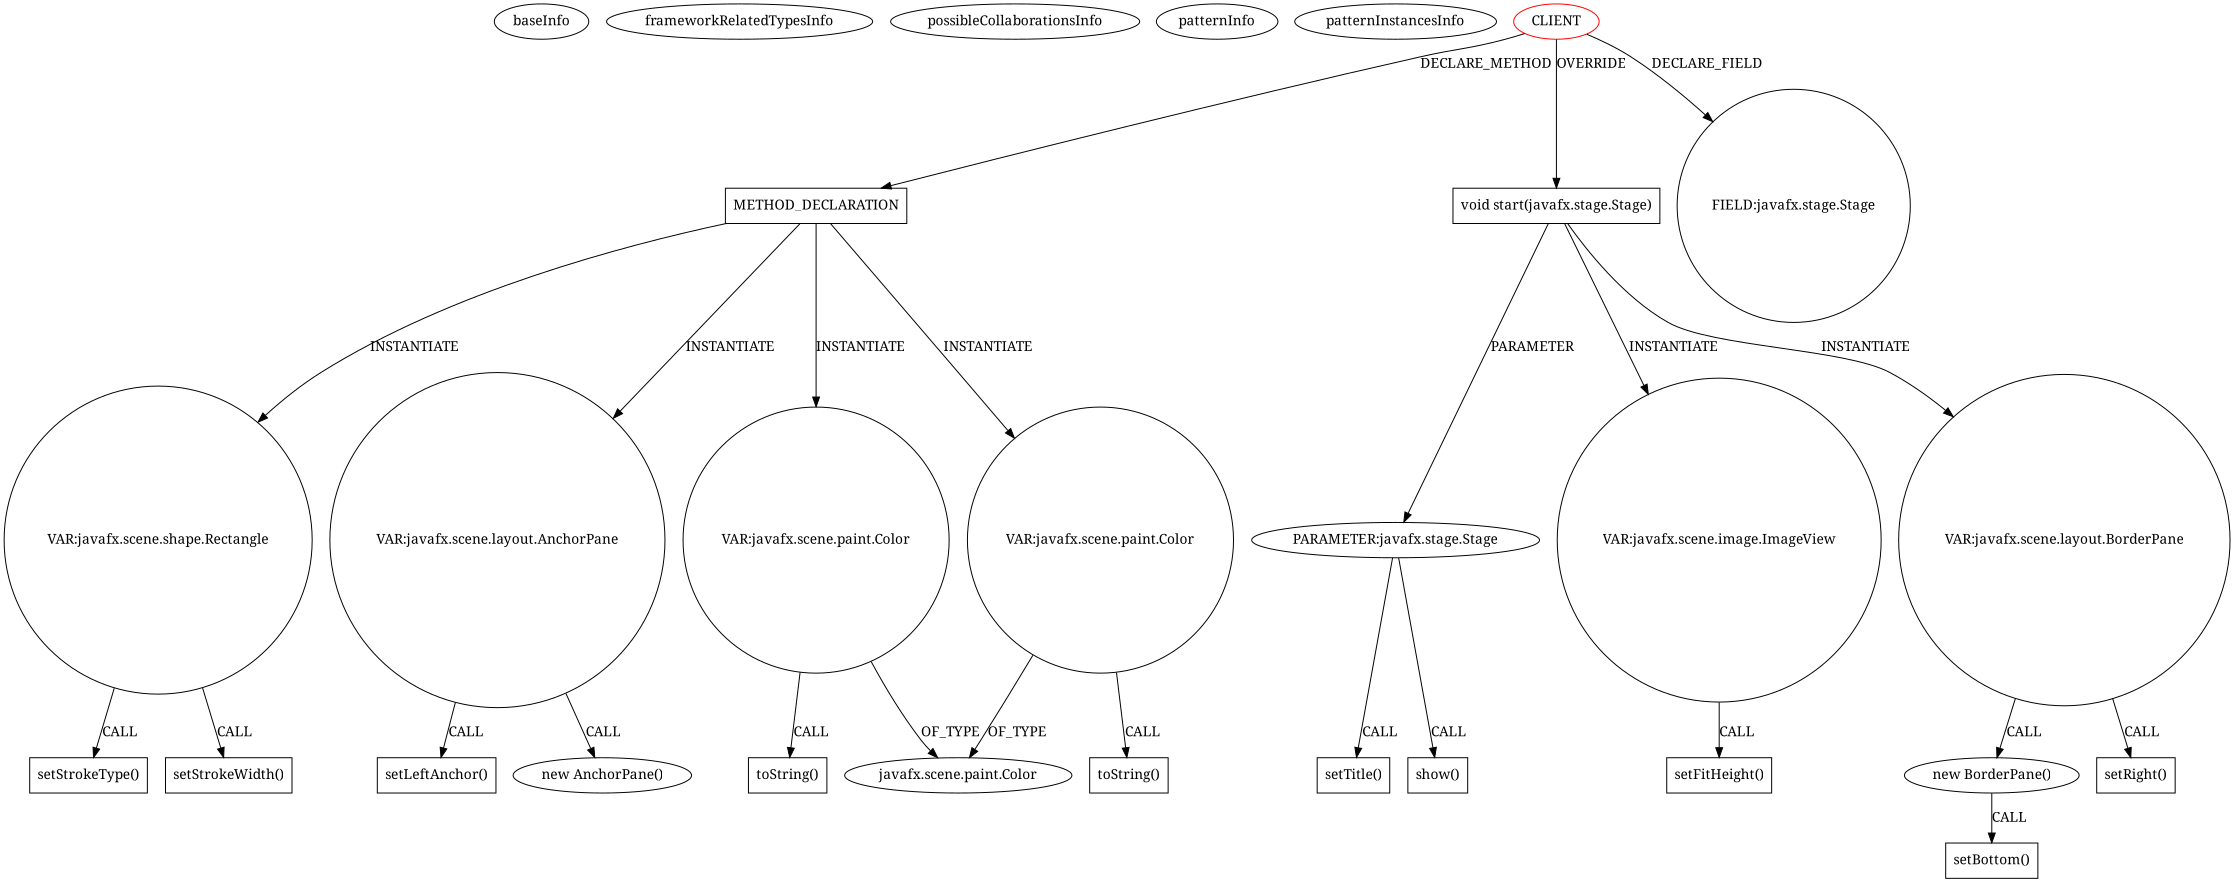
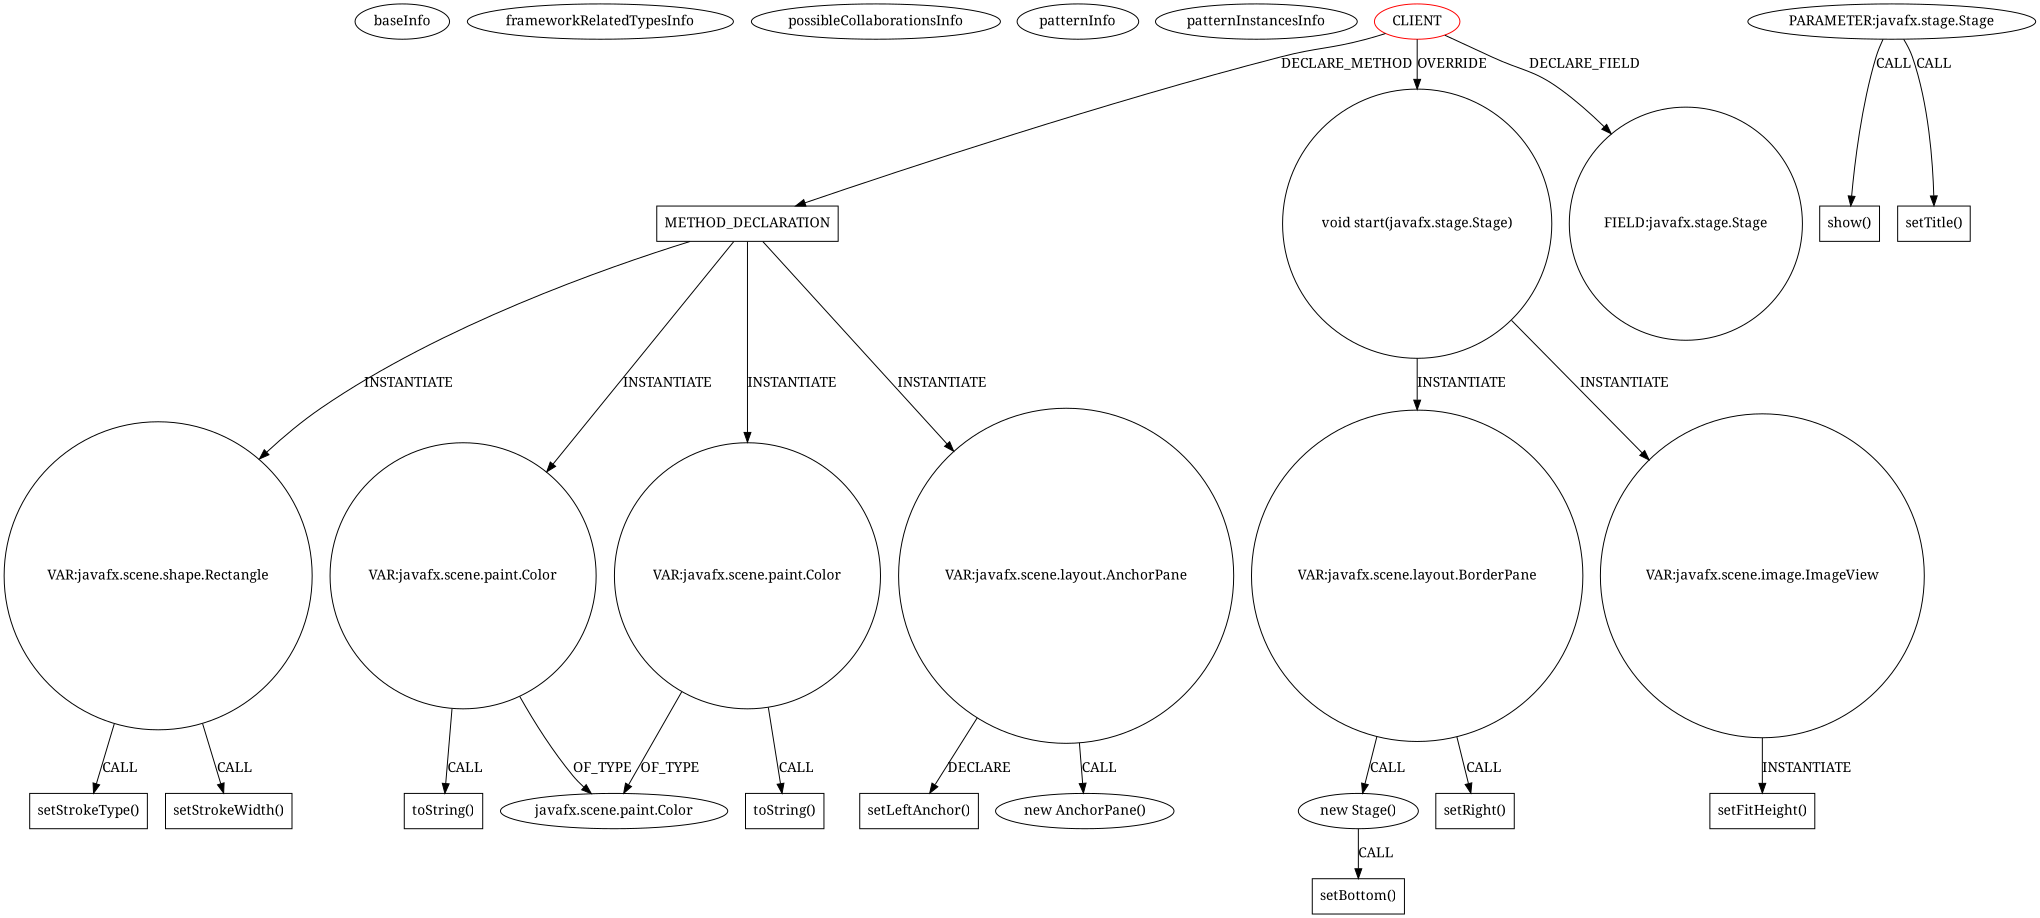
(1556, 206) -> (1417, 224)
(1478, 368) -> none
(467, 733) -> (979, 768)
(1737, 733) -> (1807, 768)
(1992, 775) -> (1358, 811)
